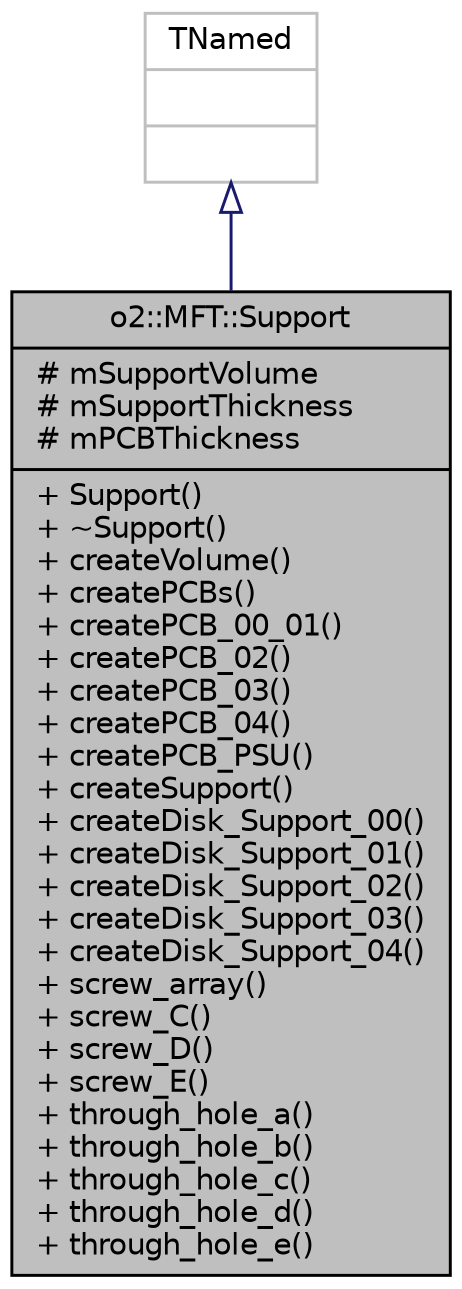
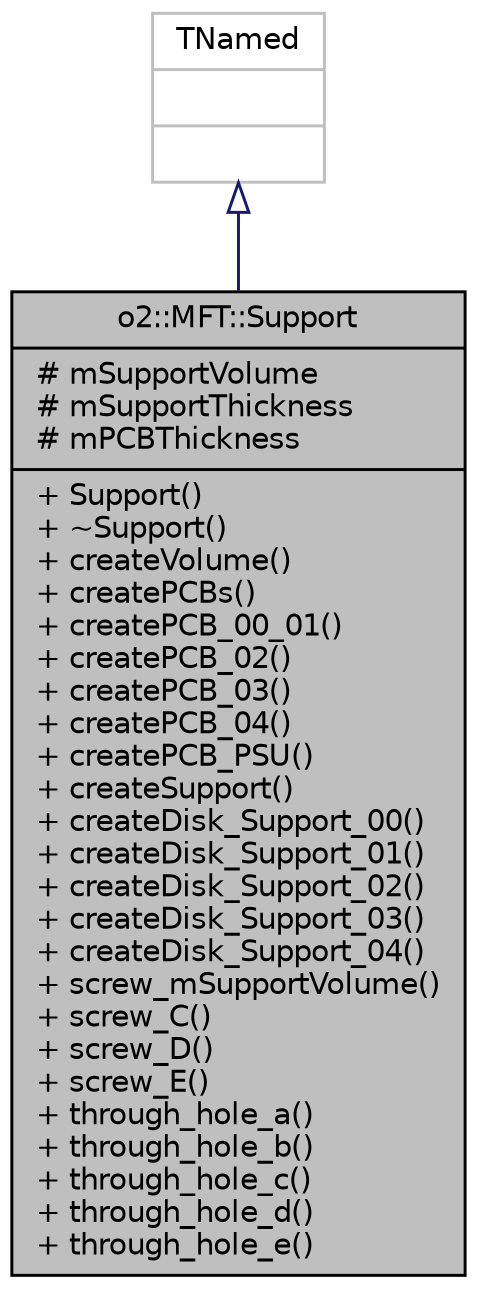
(153, 985) -> (238, 985)
